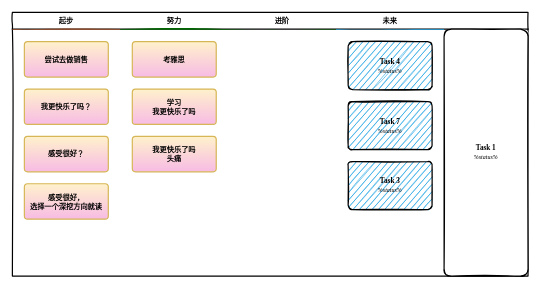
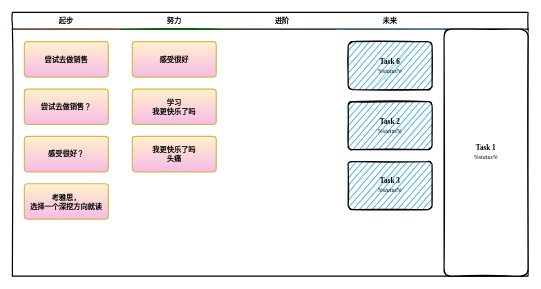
(174, 60) -> (174, 60)
(390, 66) -> (390, 66)
(66, 107) -> (66, 107)
(390, 126) -> (390, 126)
(66, 202) -> (66, 202)
